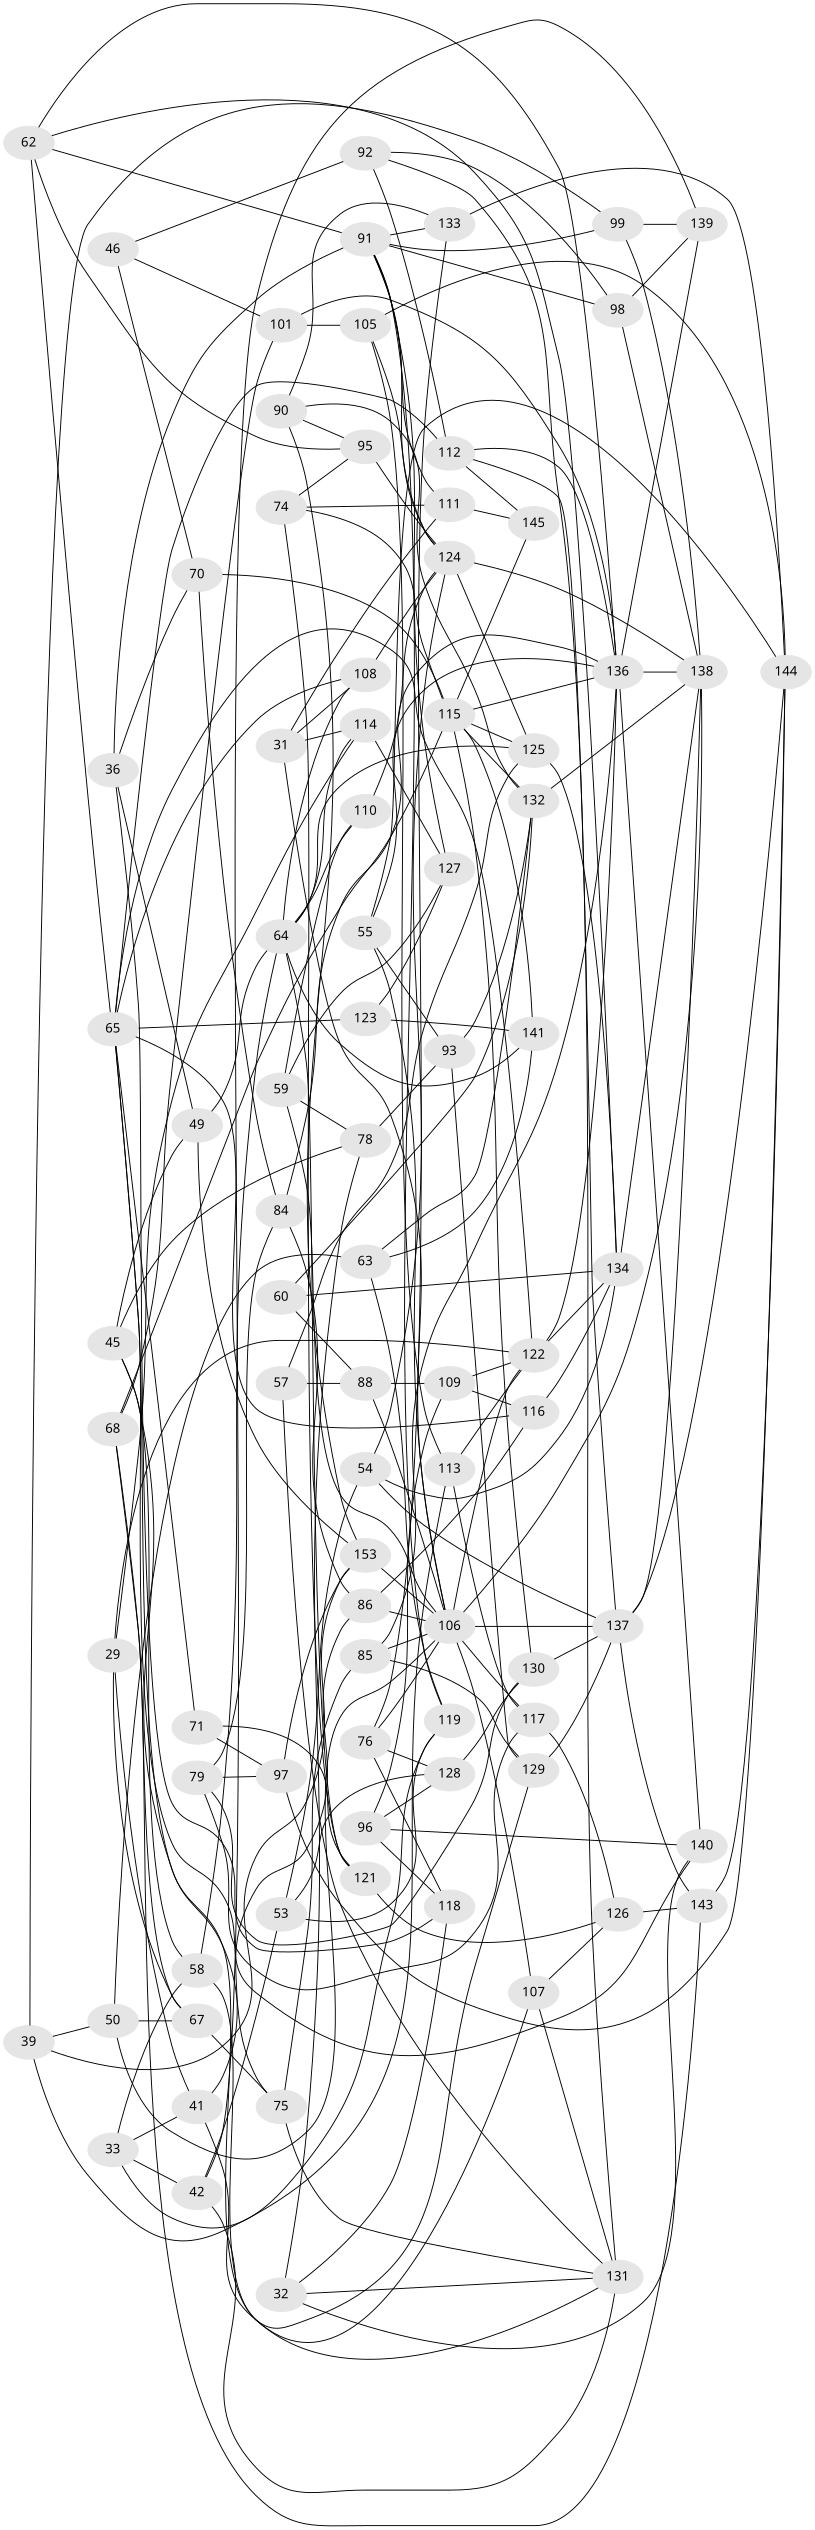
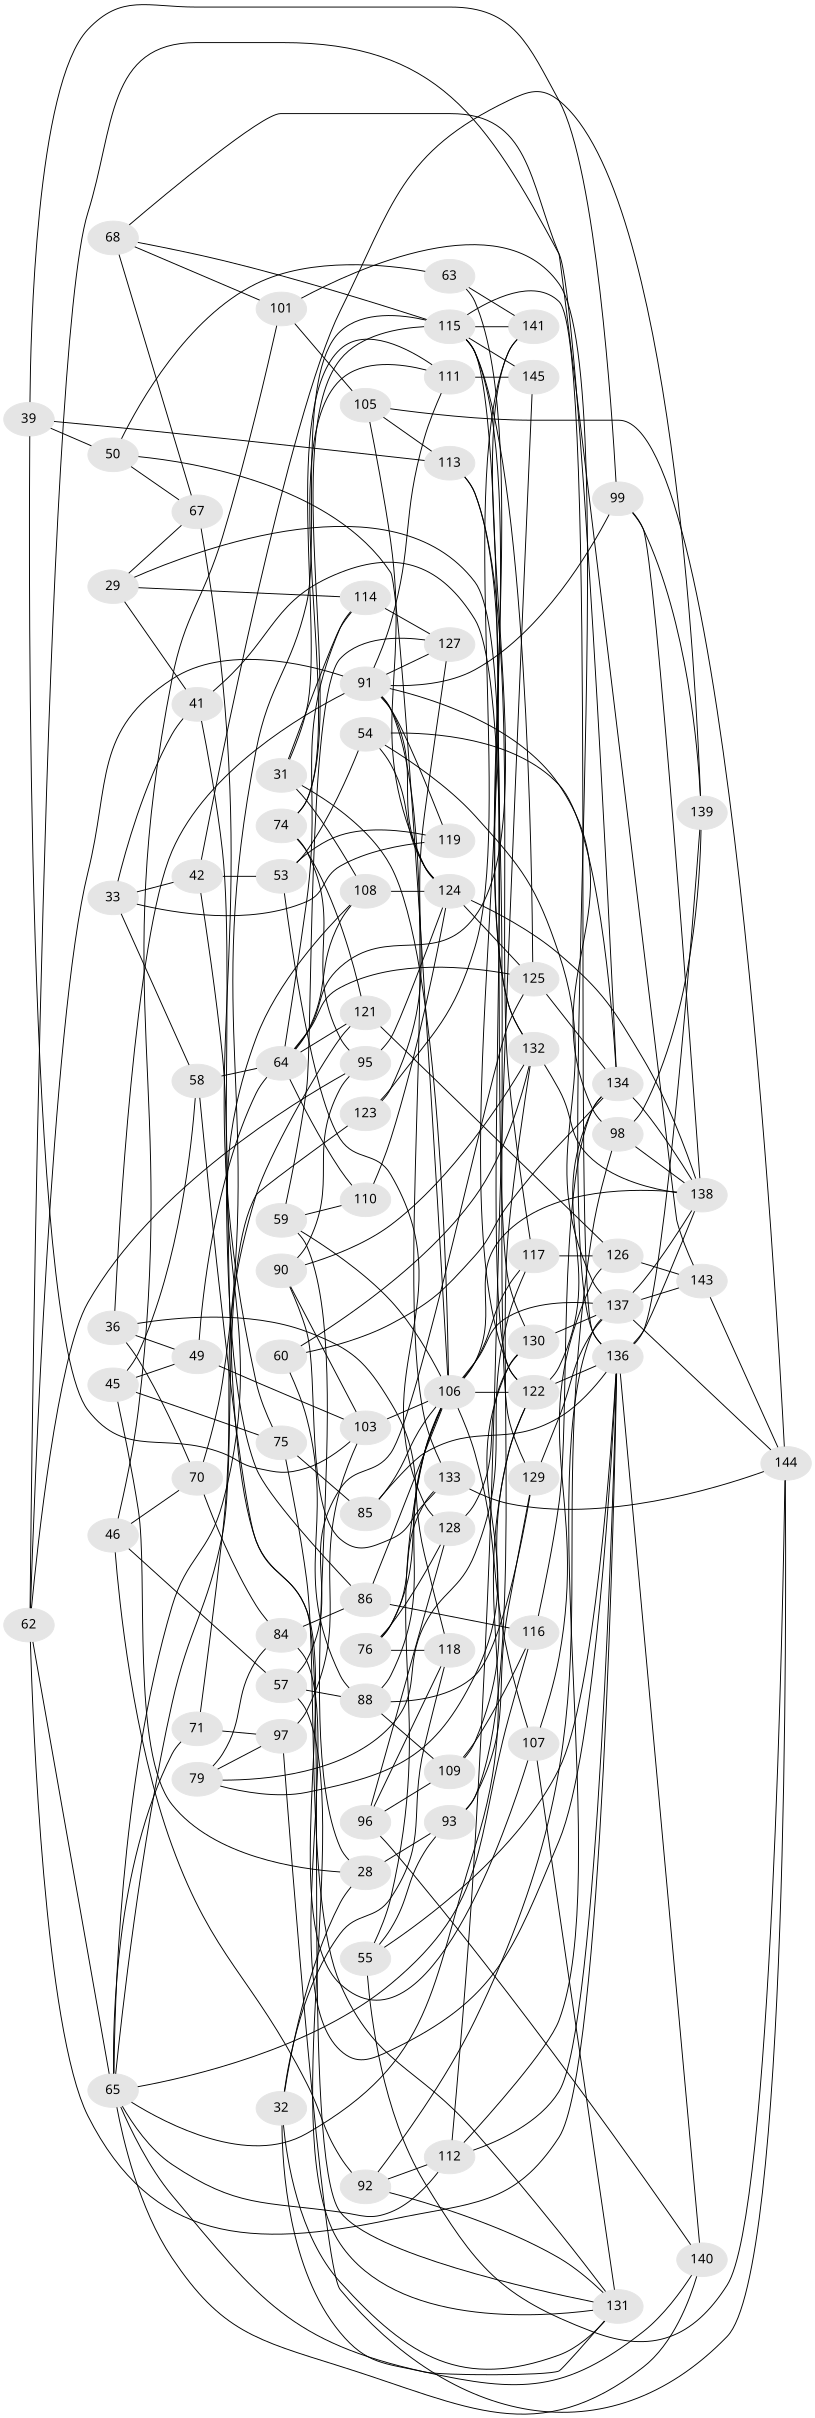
(365, 1140) -> (365, 1873)
(402, 1438) -> none
(365, 1555) -> (365, 1428)
none -> (194, 1608)
(465, 1688) -> (459, 1687)
